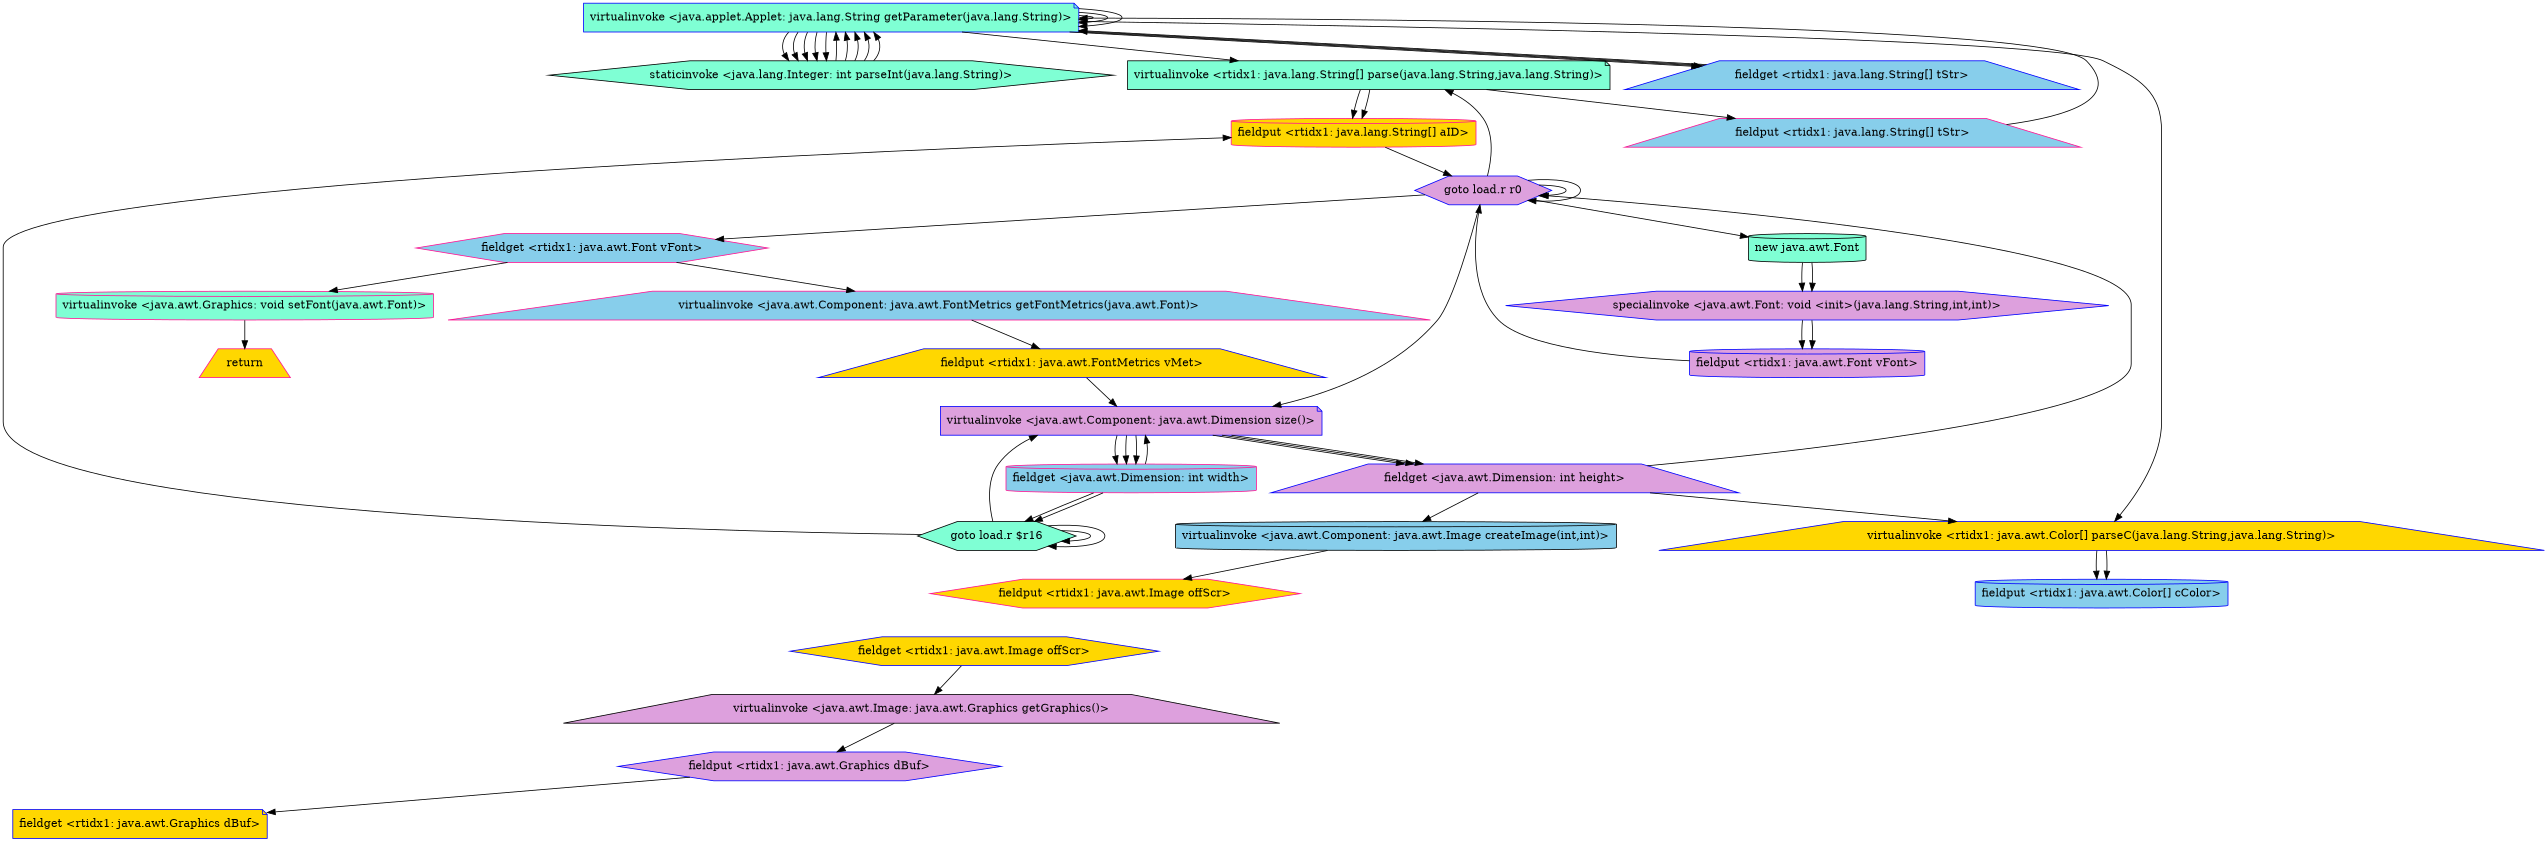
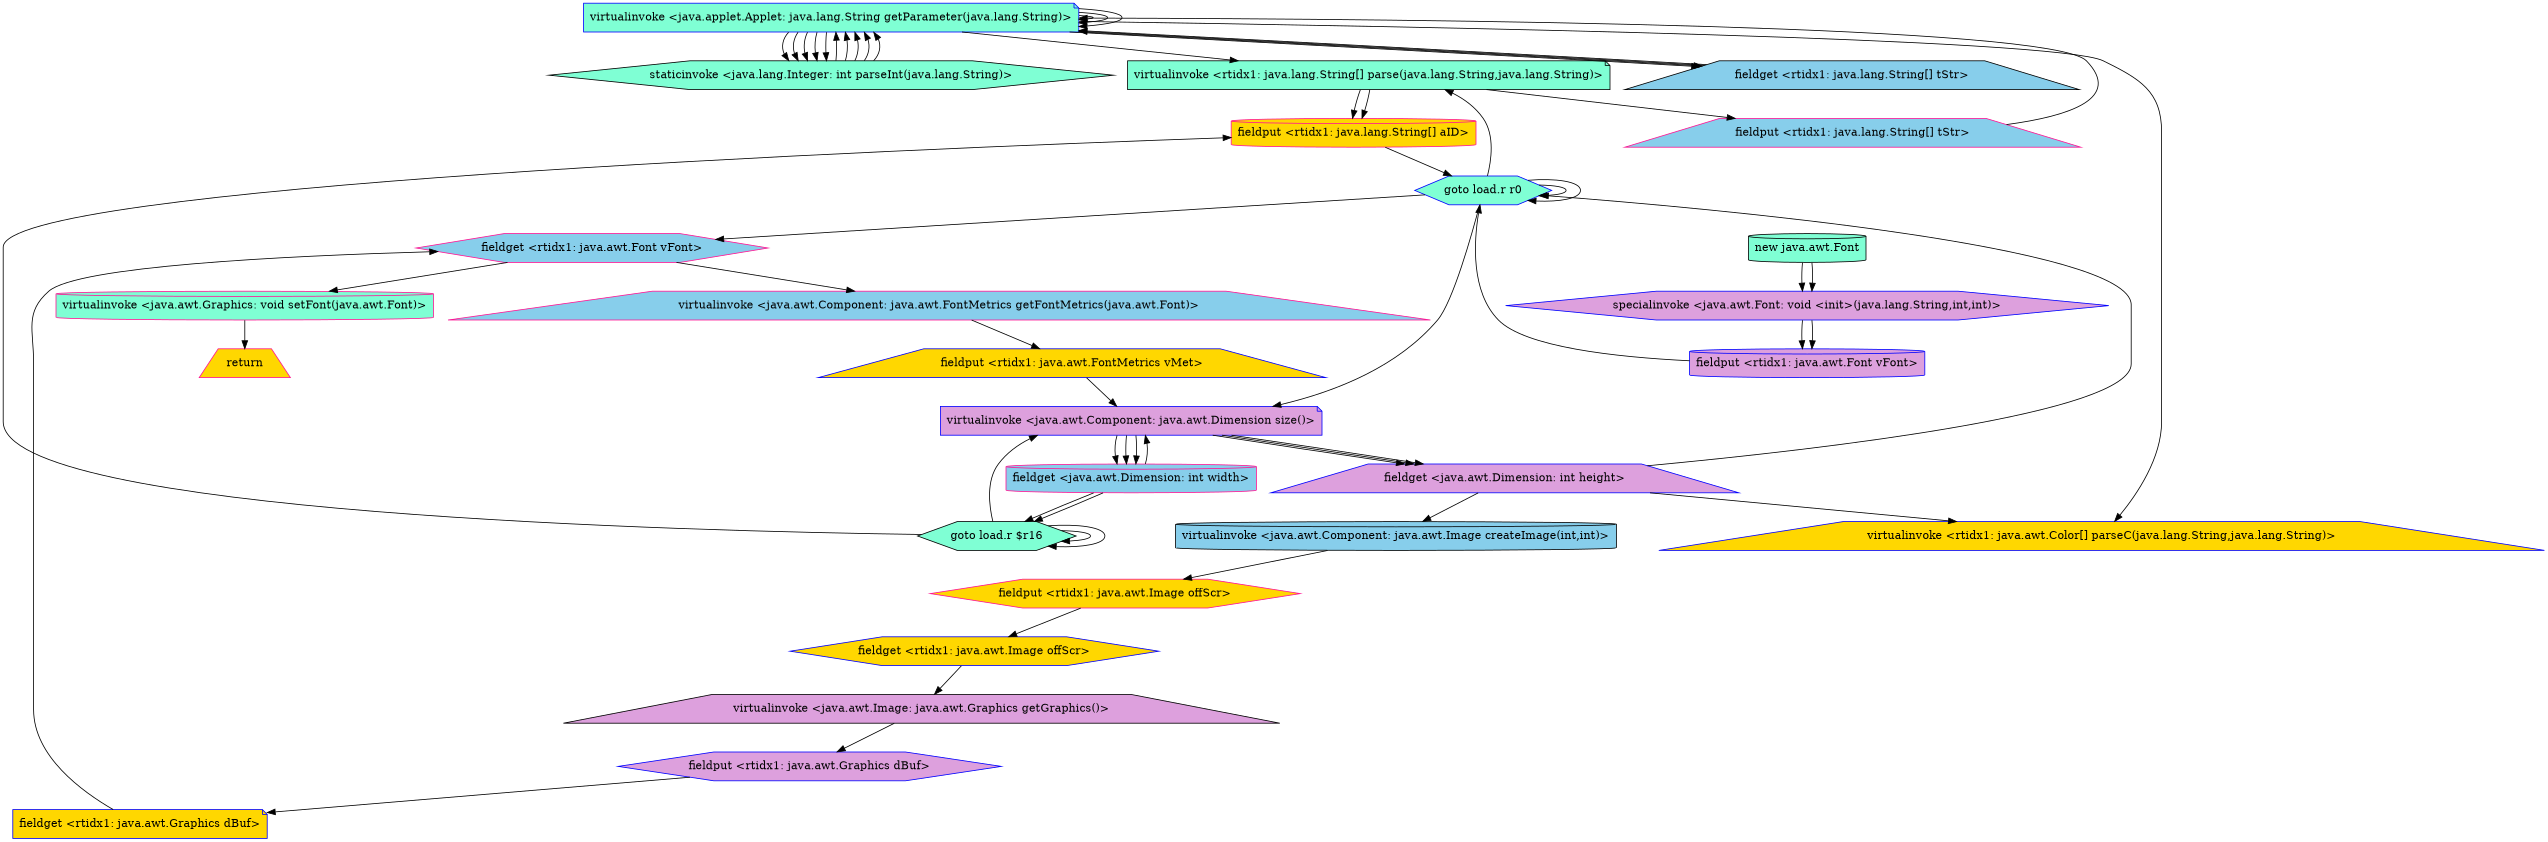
(1852, 75) -> (1852, 75)
(1483, 190) -> (1483, 190)
(1635, 217) -> none
none -> (34, 372)
(2102, 594) -> none
none -> (1049, 621)
